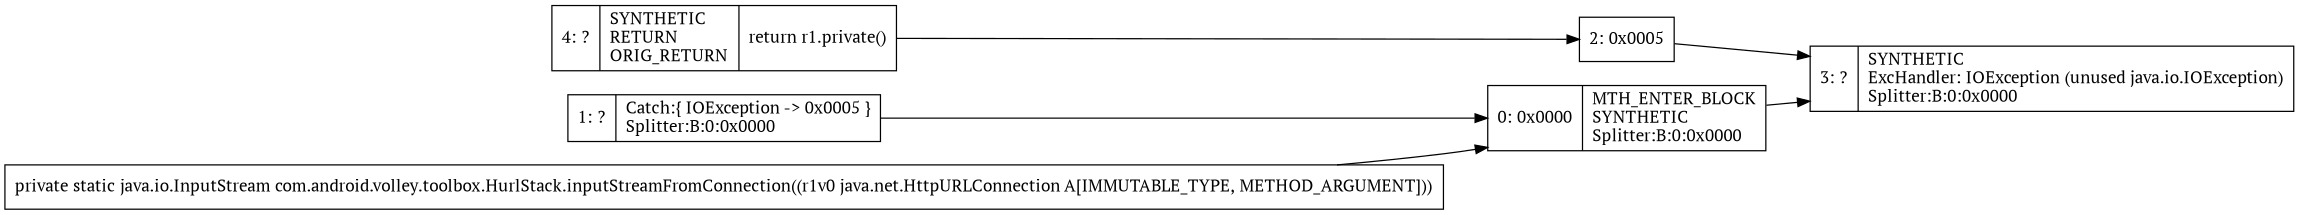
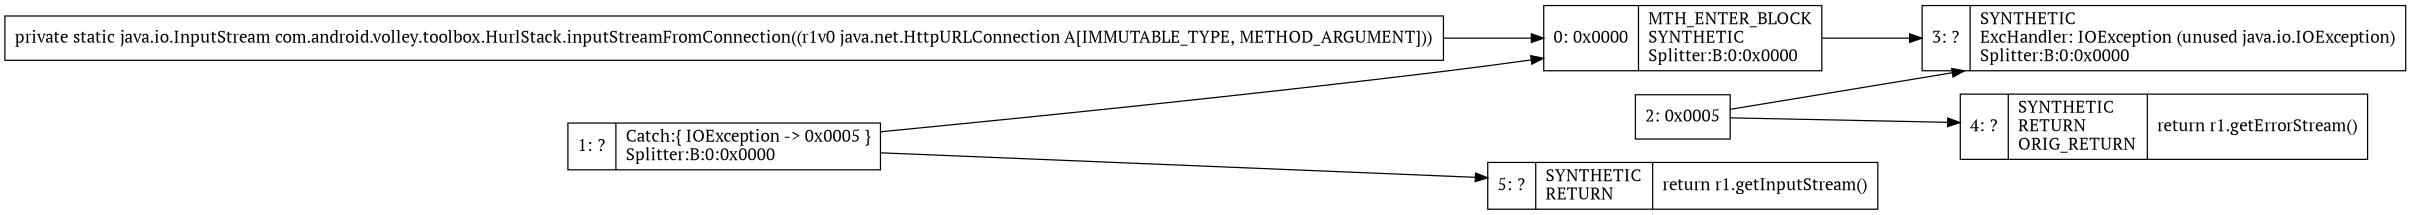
(818, 38) -> (2257, 126)
(1232, 39) -> (1839, 120)
none -> (1683, 186)
